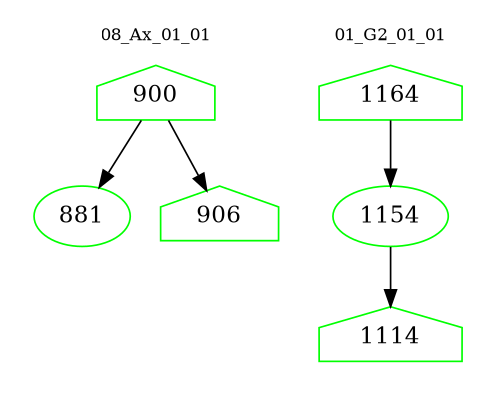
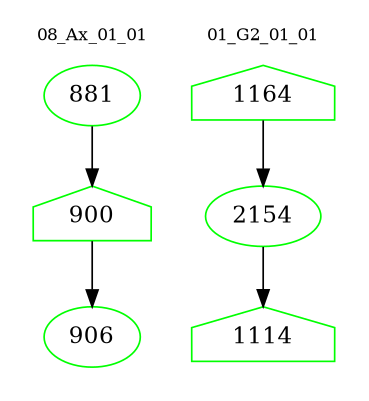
(125, 147) -> (92, 148)
(220, 216) -> (92, 337)
(391, 216) -> (263, 216)
